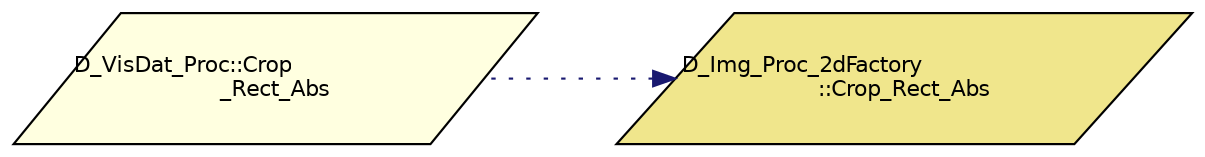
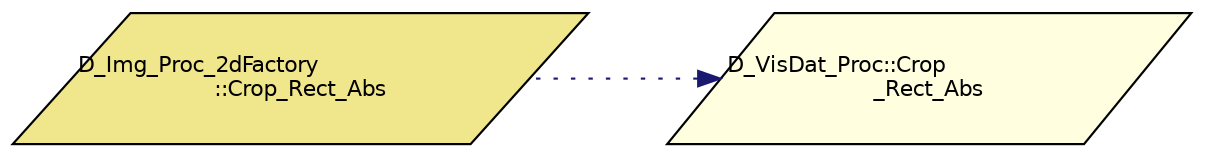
(568, 79) -> (614, 79)
